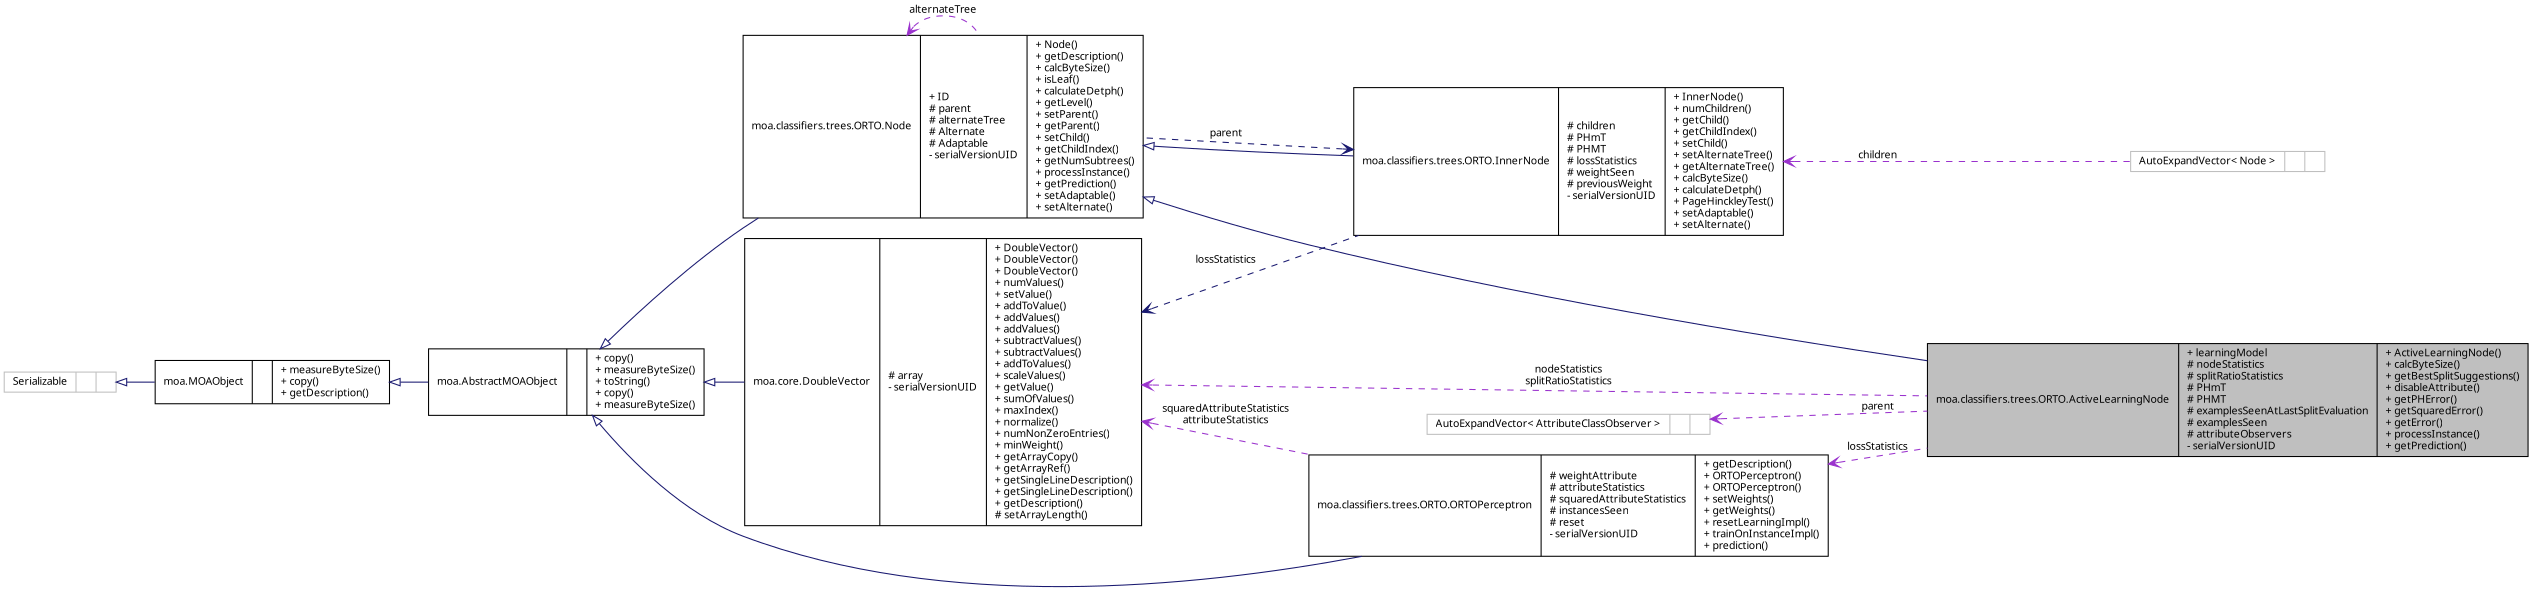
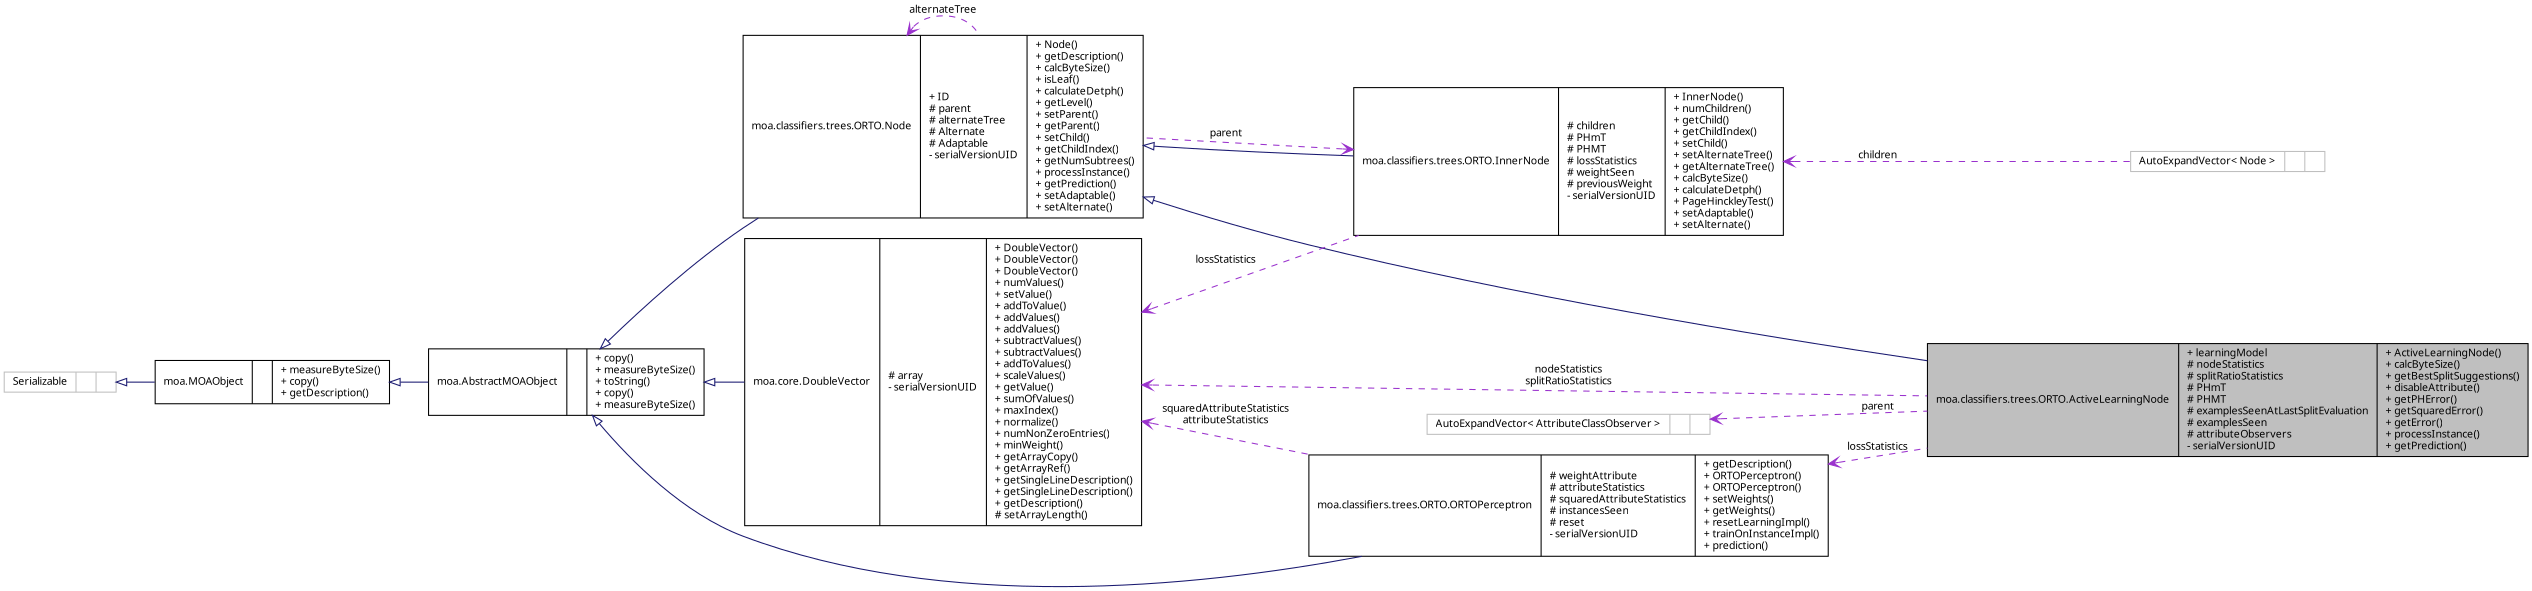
(1243, 143) -> (1243, 143)
(1255, 272) -> (1255, 272)
